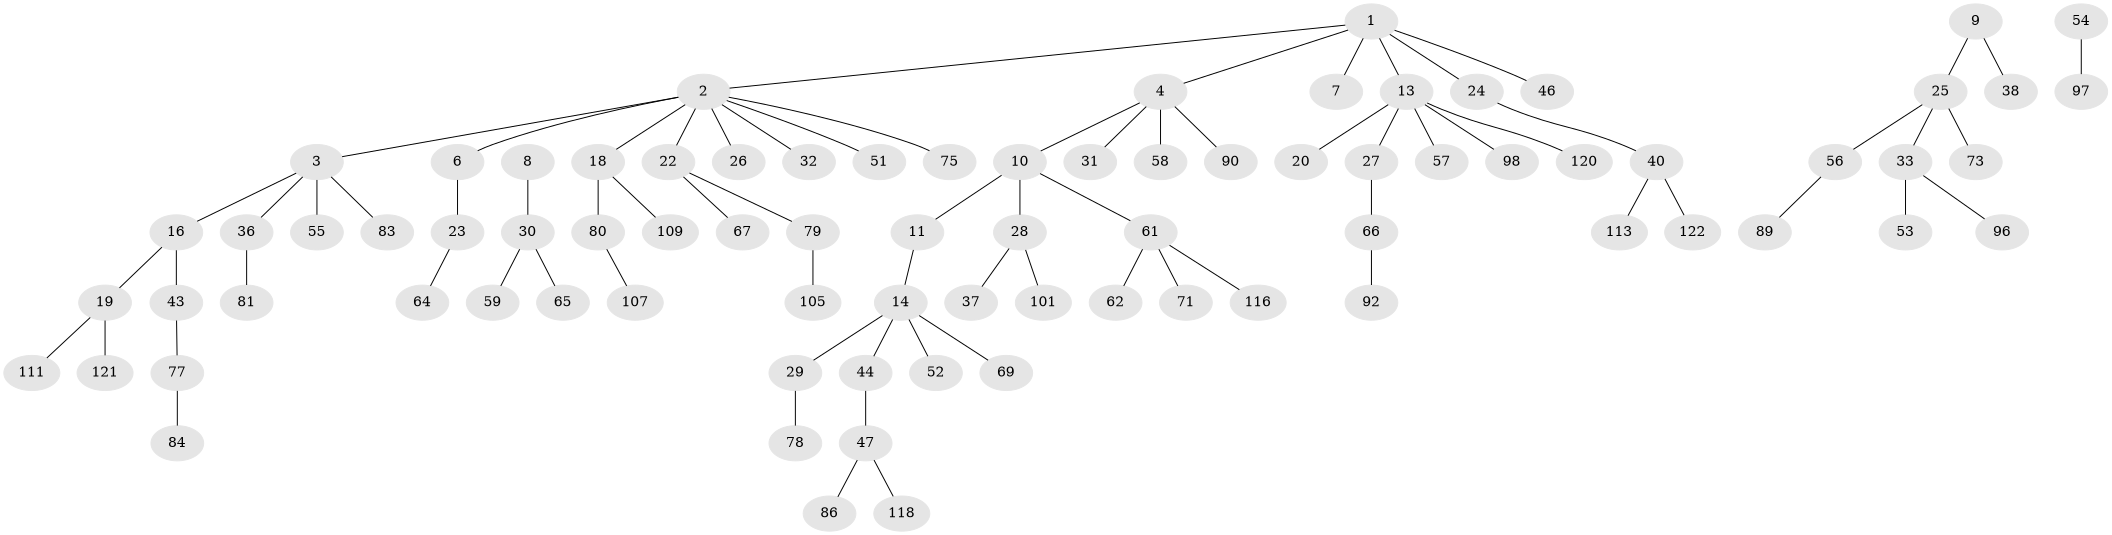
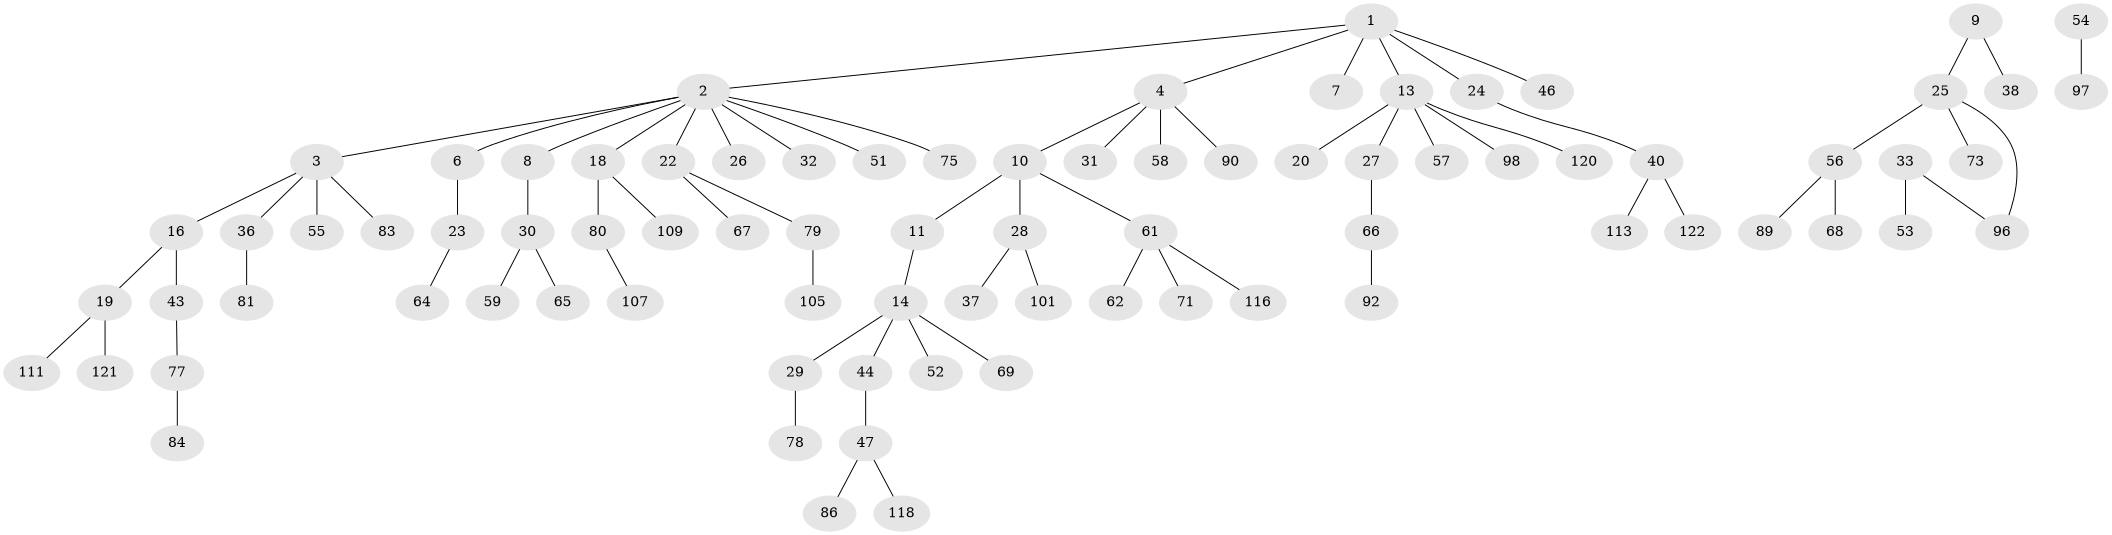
none -> (614, 124)
(1923, 127) -> (2012, 148)
none -> (1835, 232)
